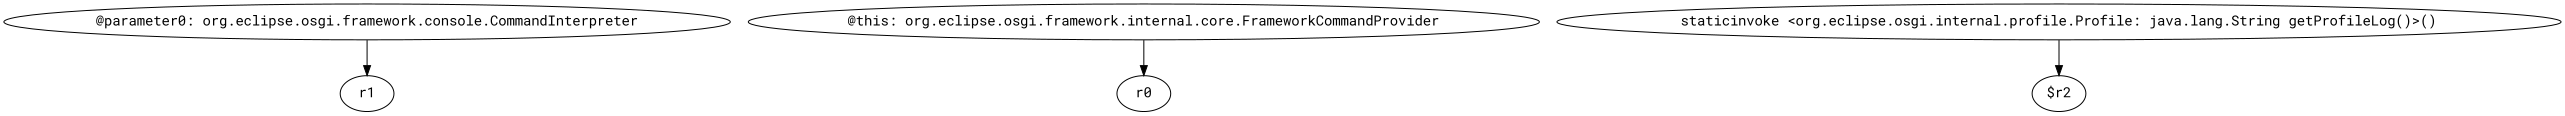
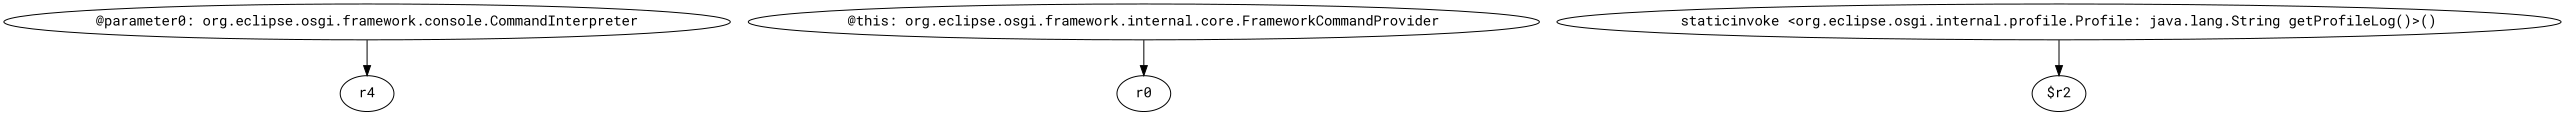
(367, 94) -> (367, 94)
